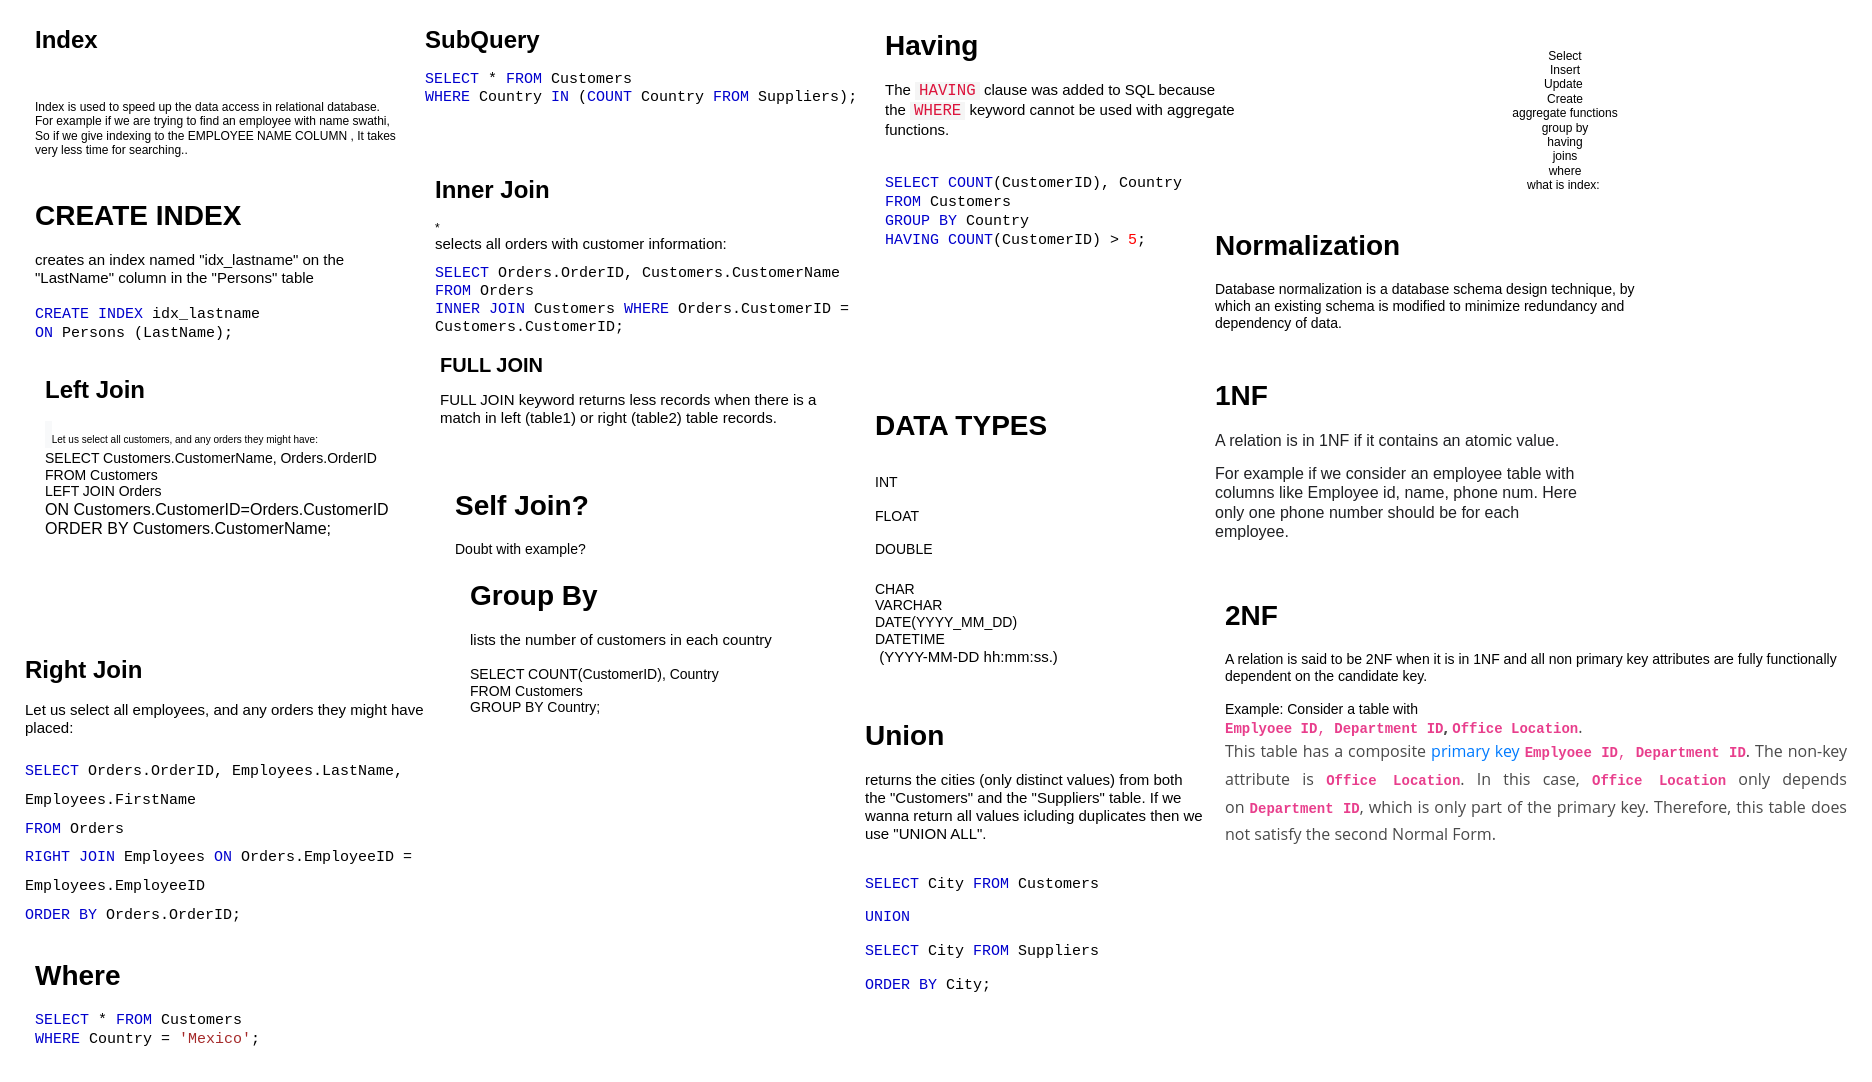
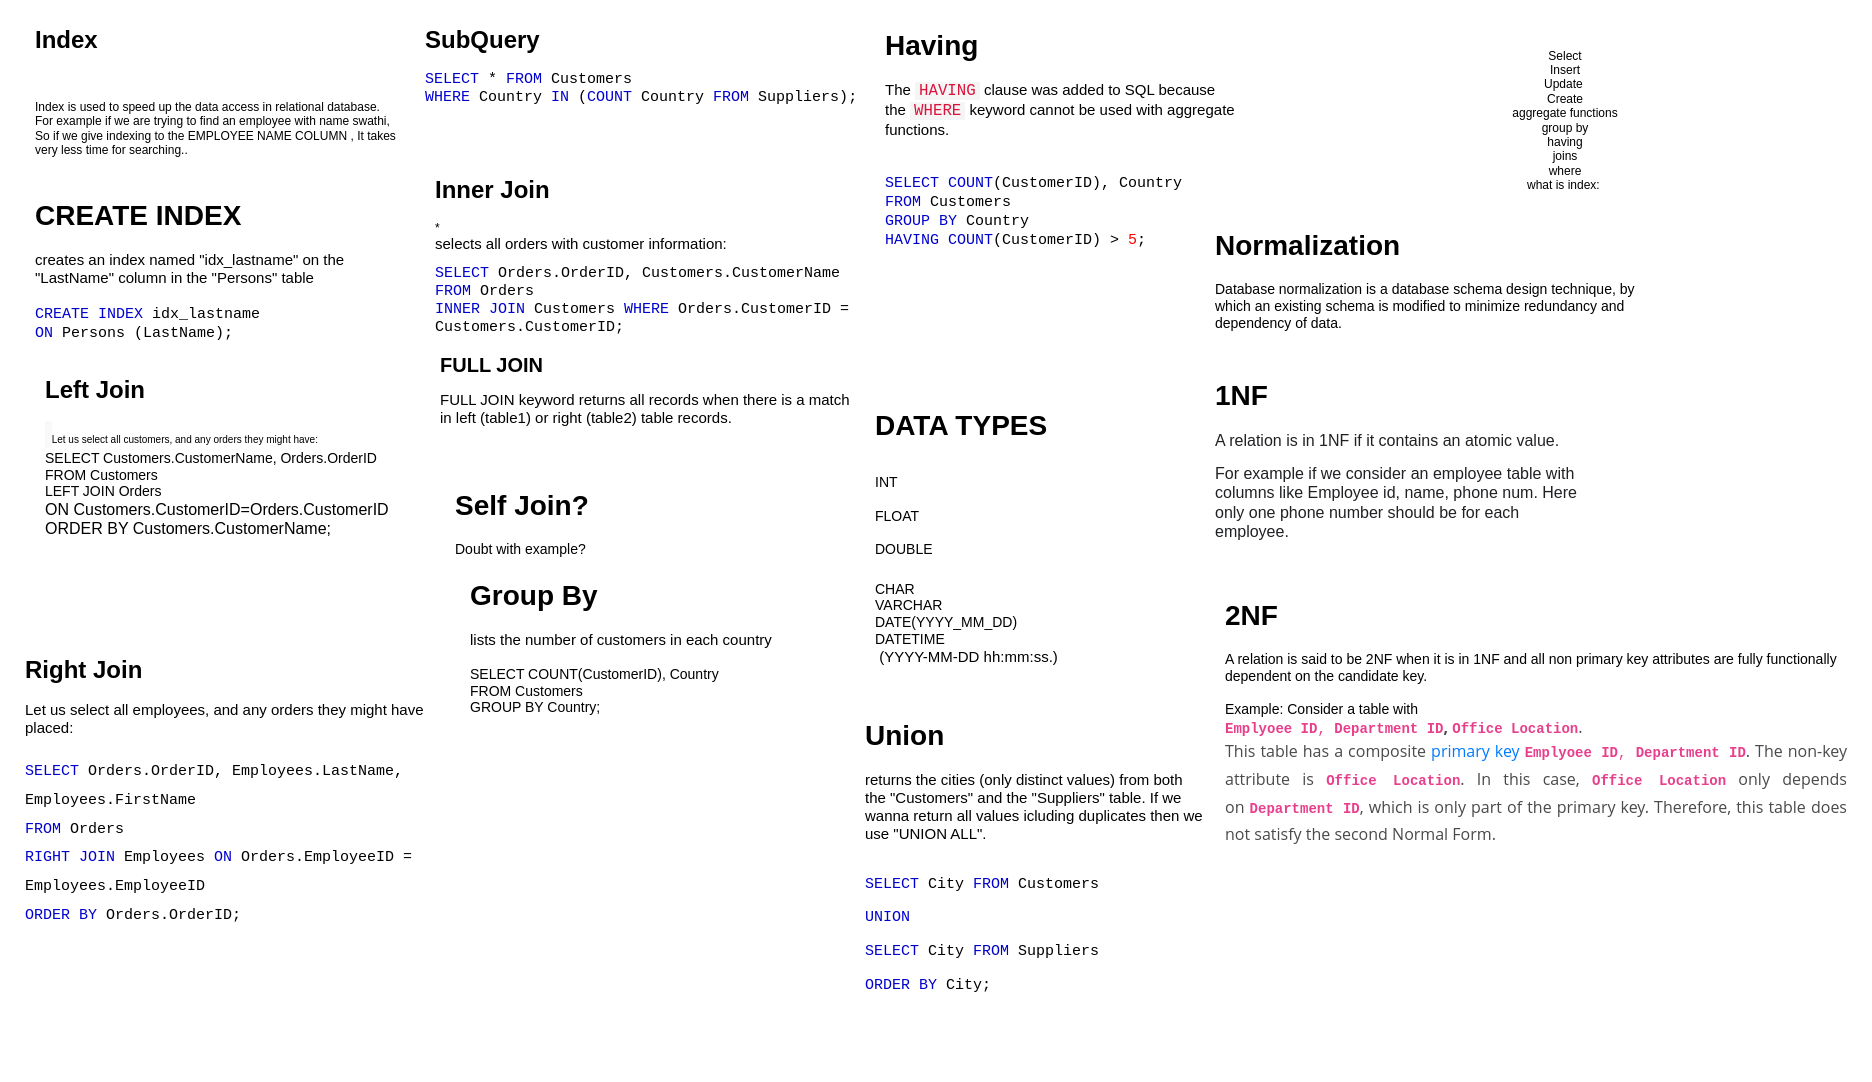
(647, 359) -> (647, 359)
(241, 1001) -> none
